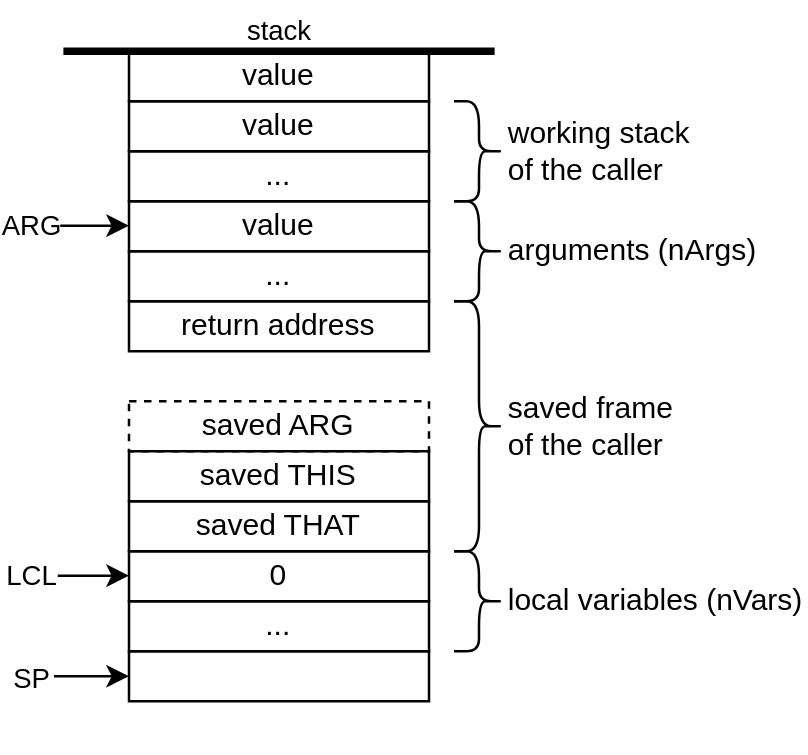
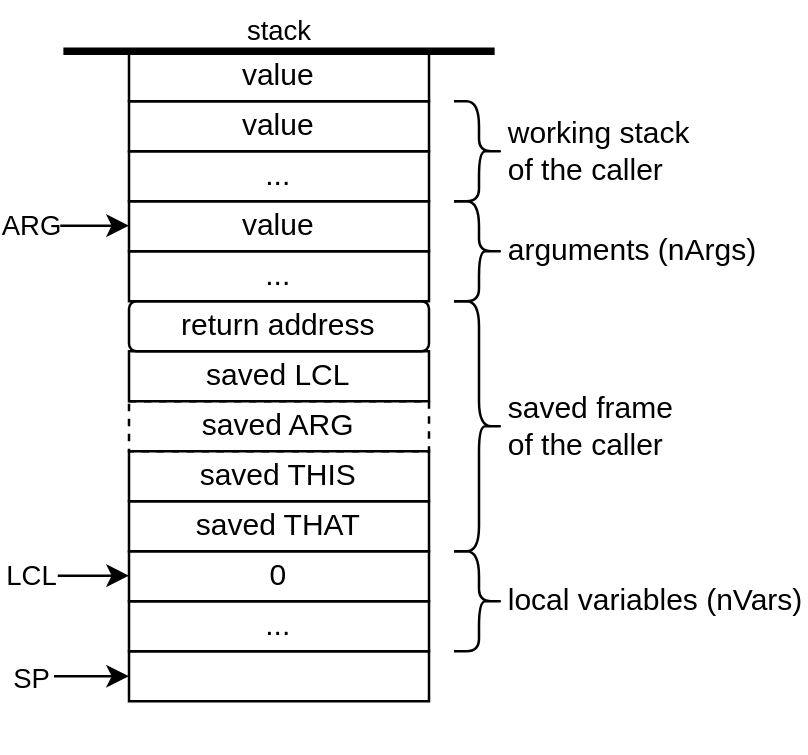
(279, 326) -> (279, 326)
none -> (279, 376)
